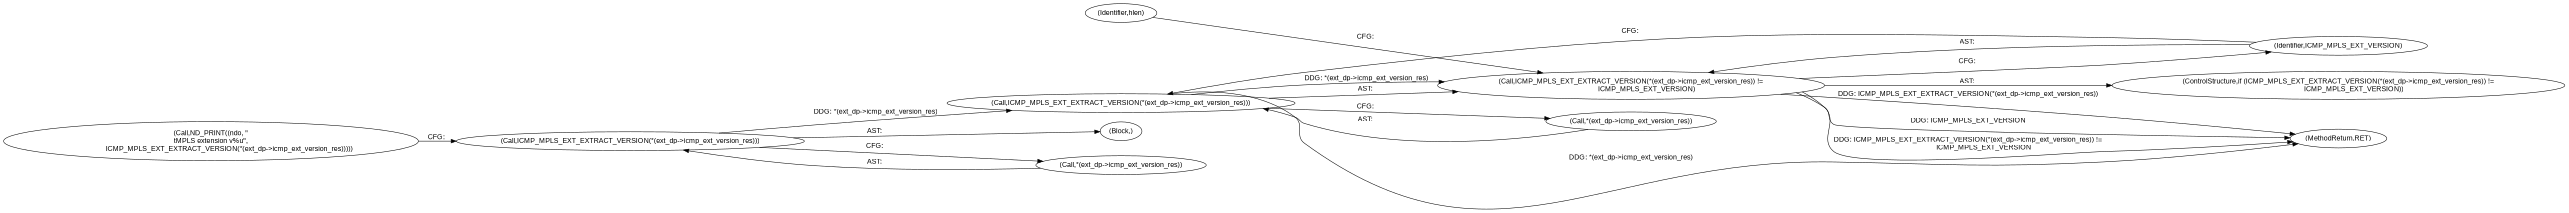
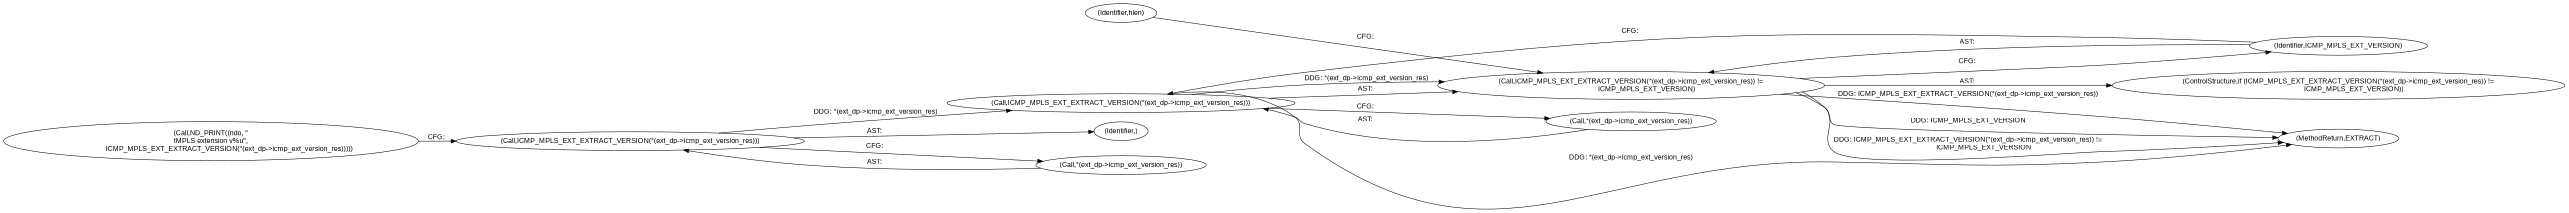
(1121, 131) -> (1121, 131)
(2338, 139) -> (2338, 139)
